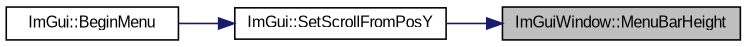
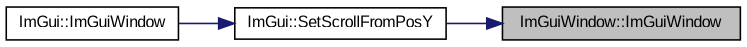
(92, 23) -> (92, 23)
(621, 23) -> (621, 23)
